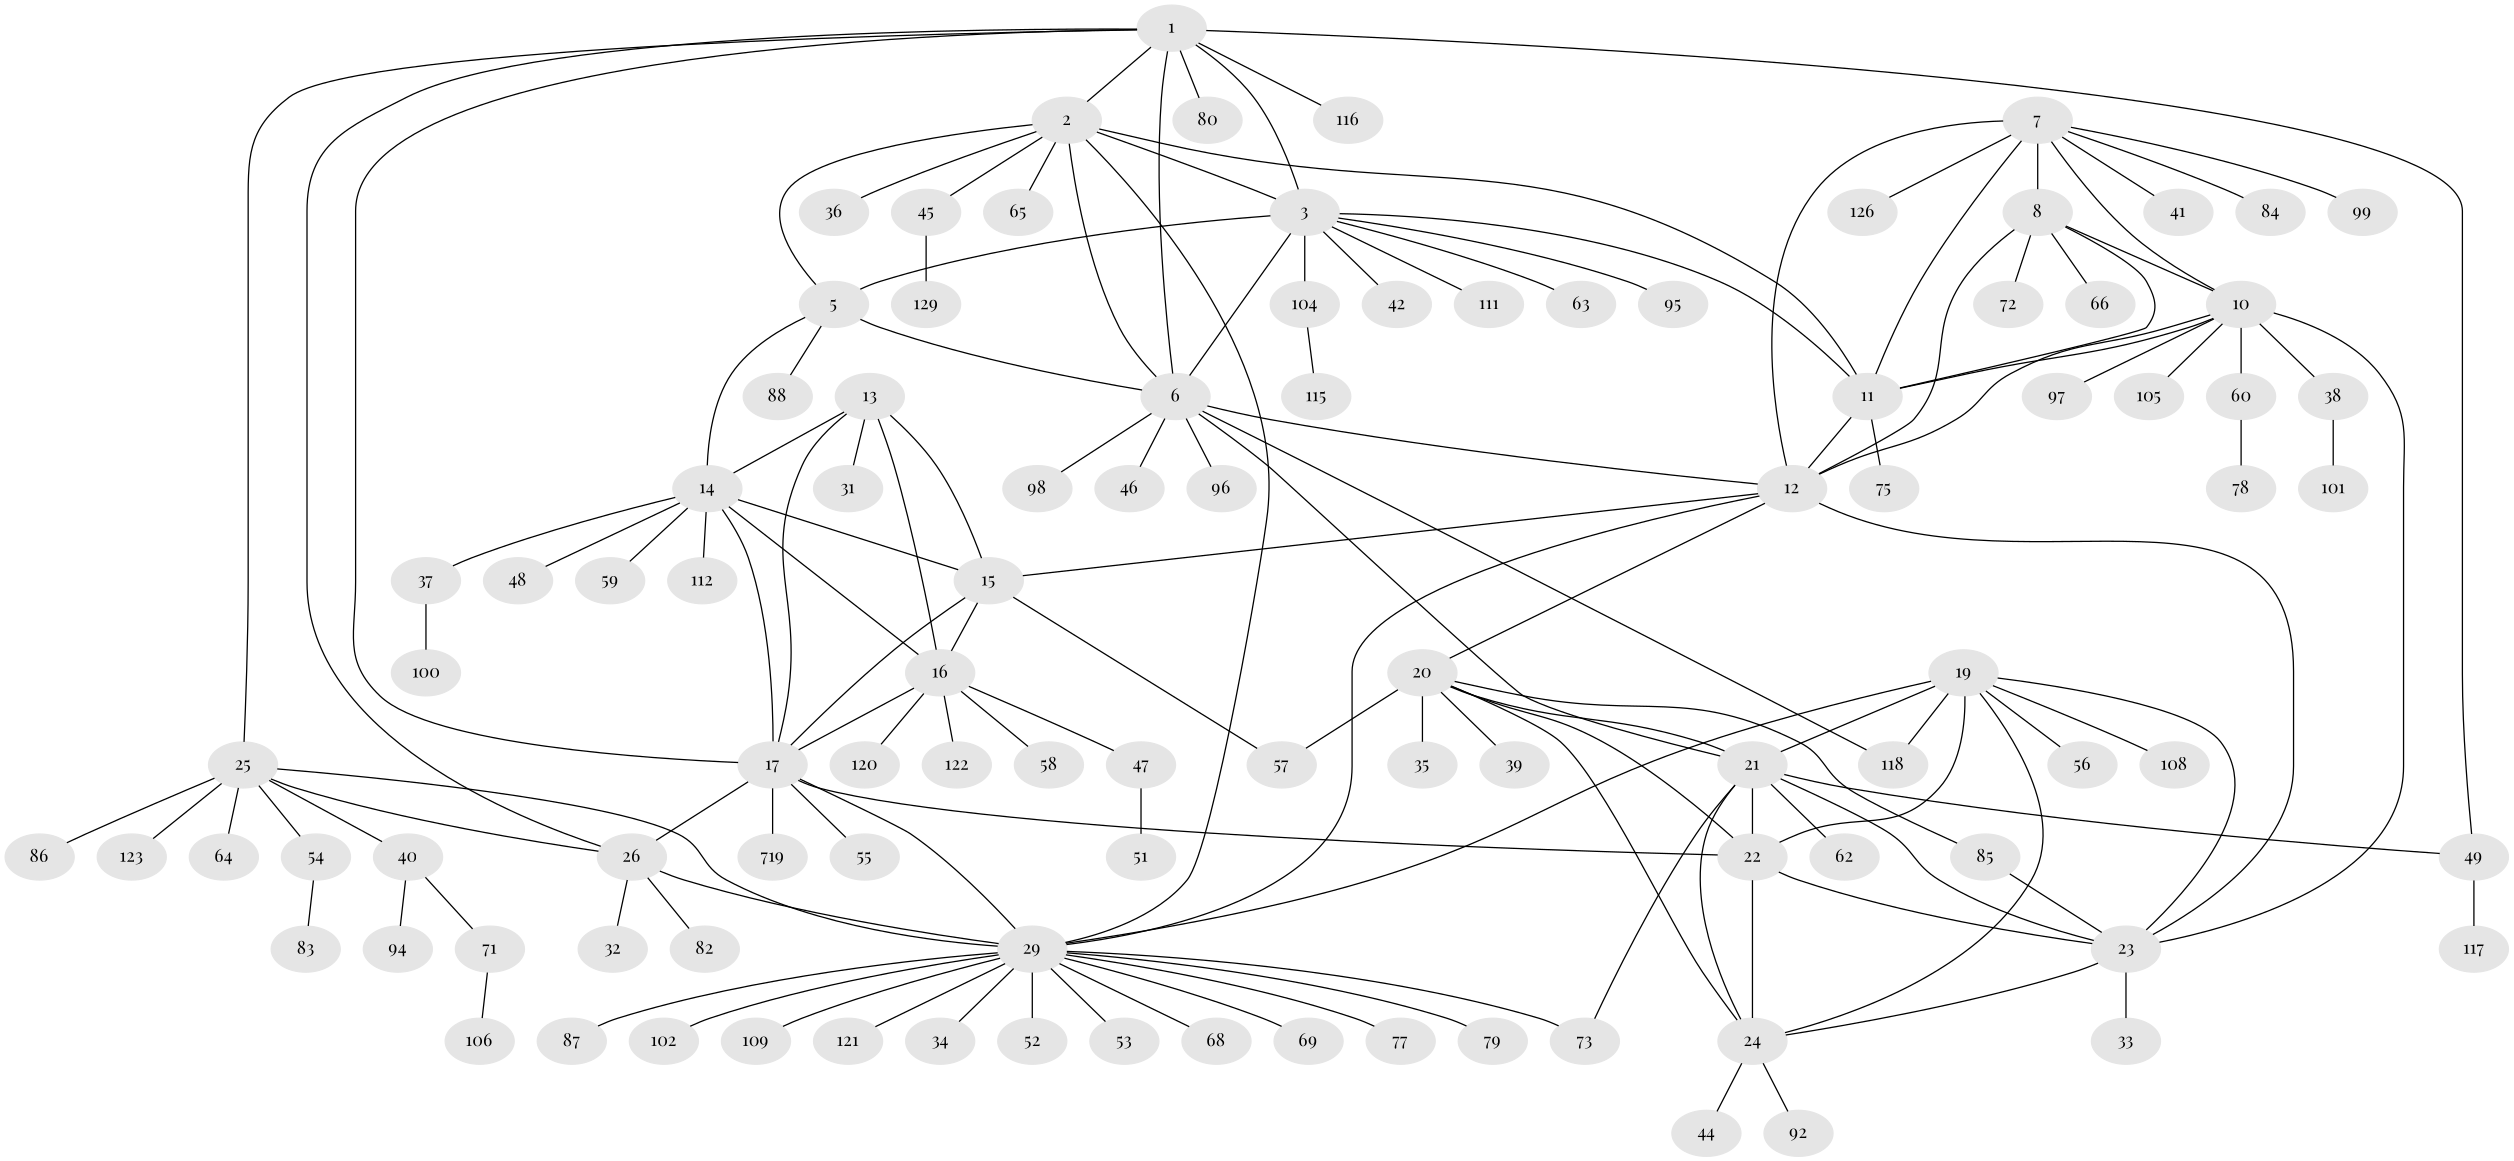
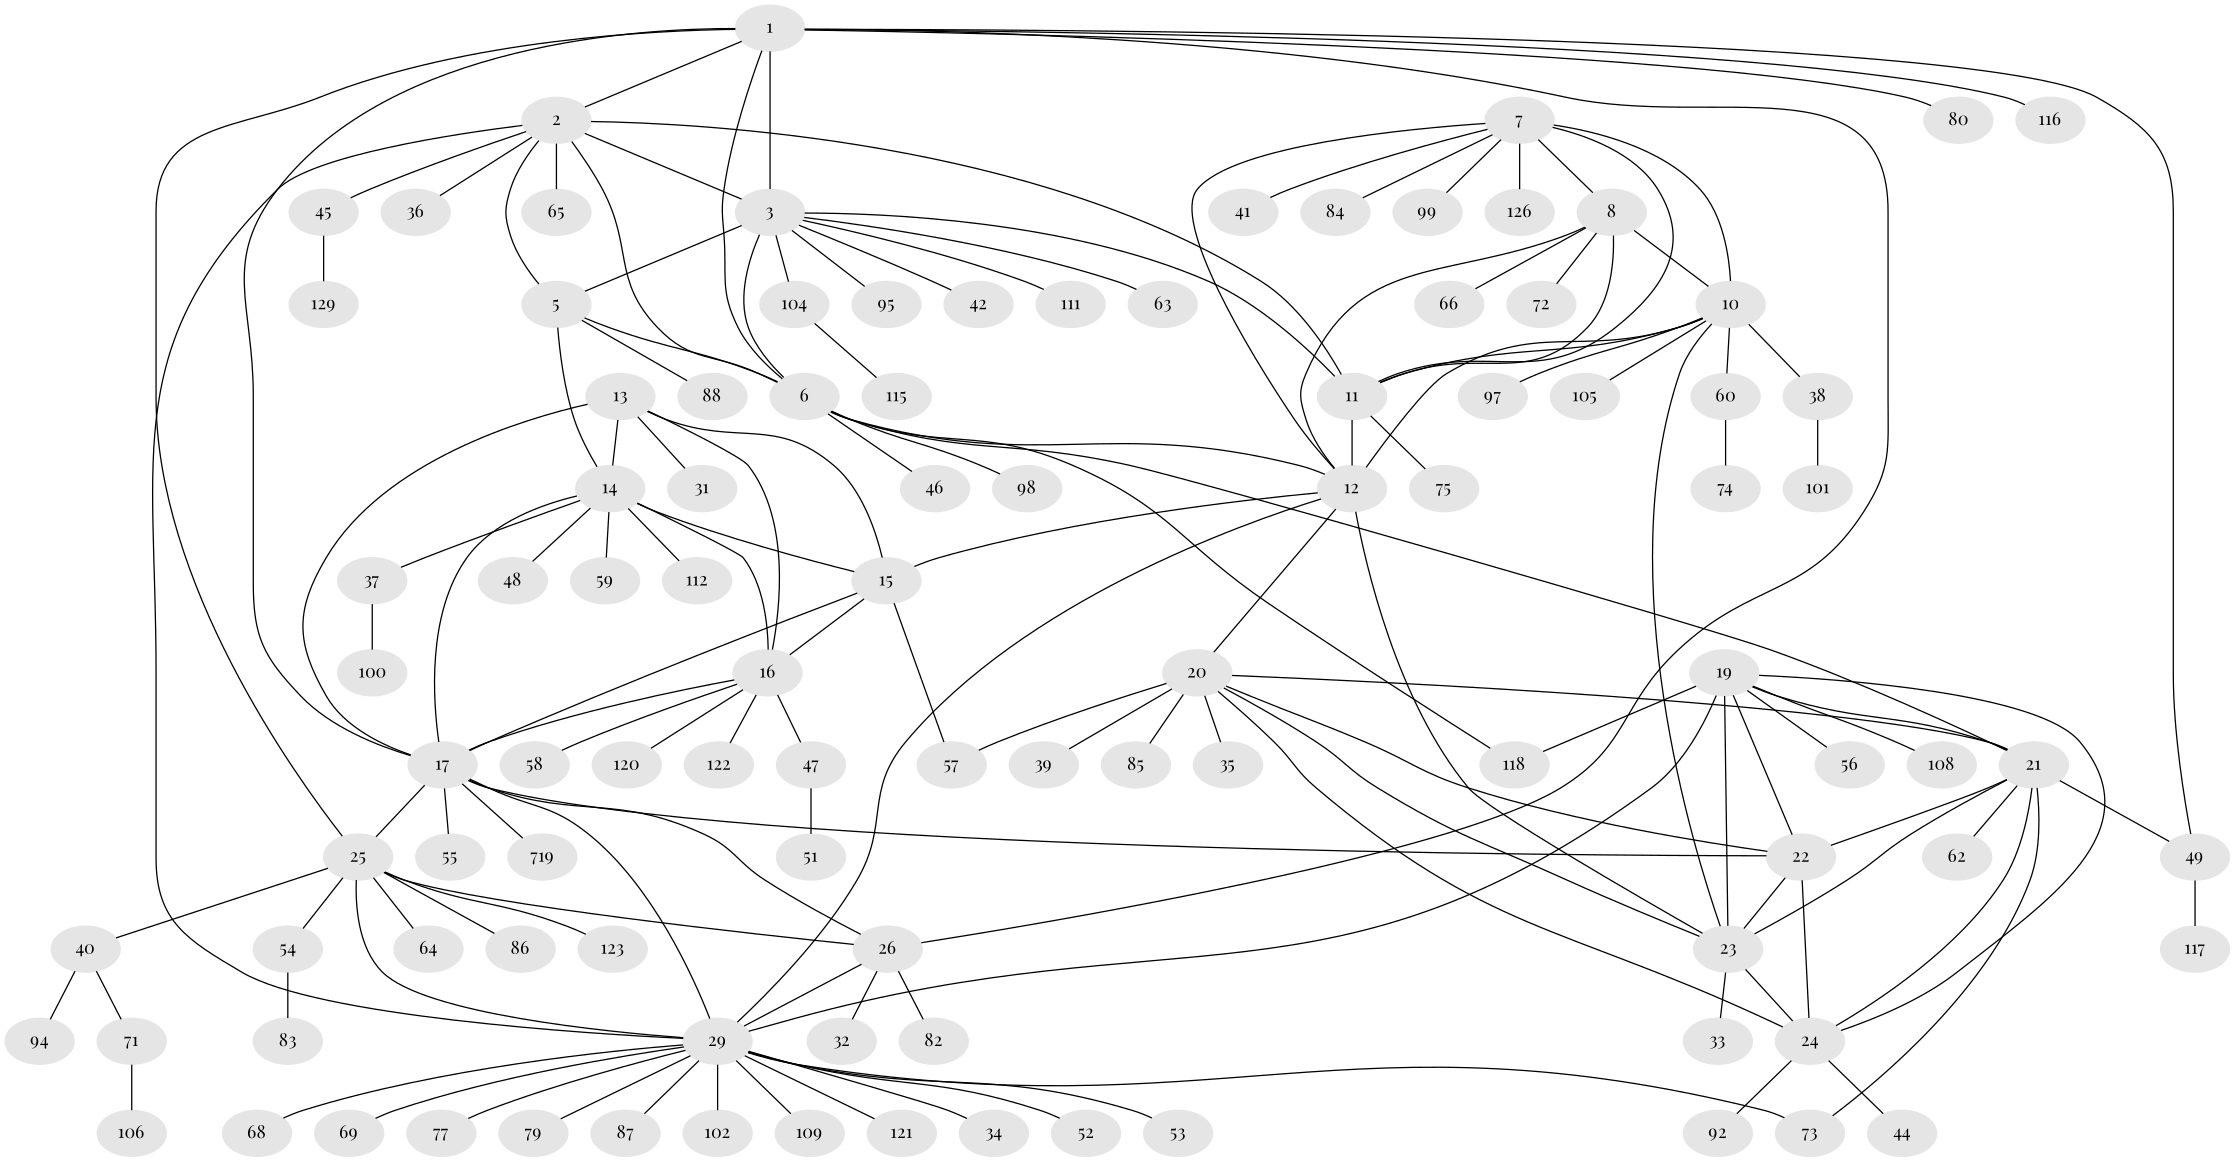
(1222, 489) -> none
(2241, 489) -> (1726, 489)
none -> (400, 811)
(2056, 903) -> (1440, 823)
